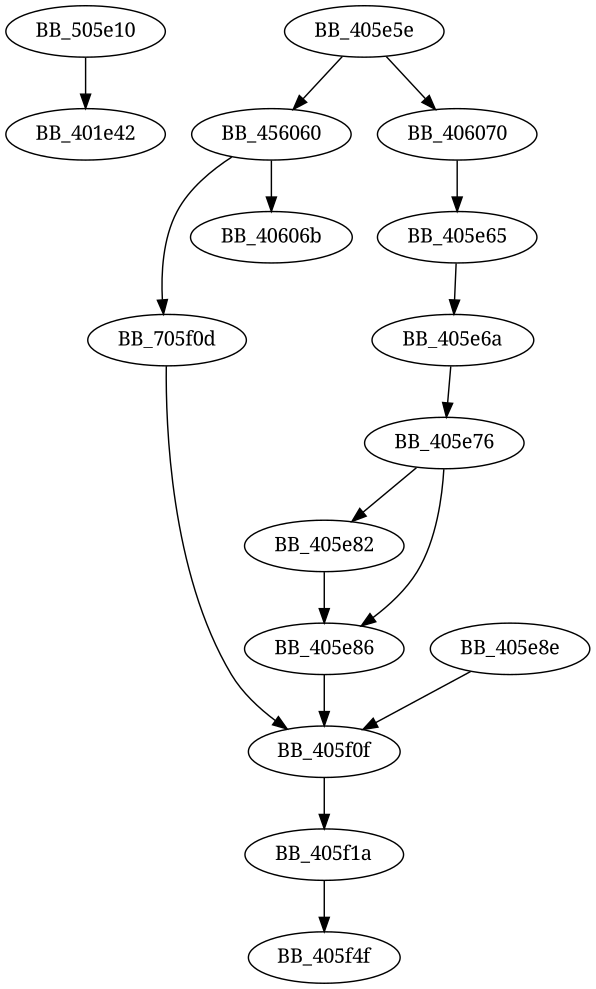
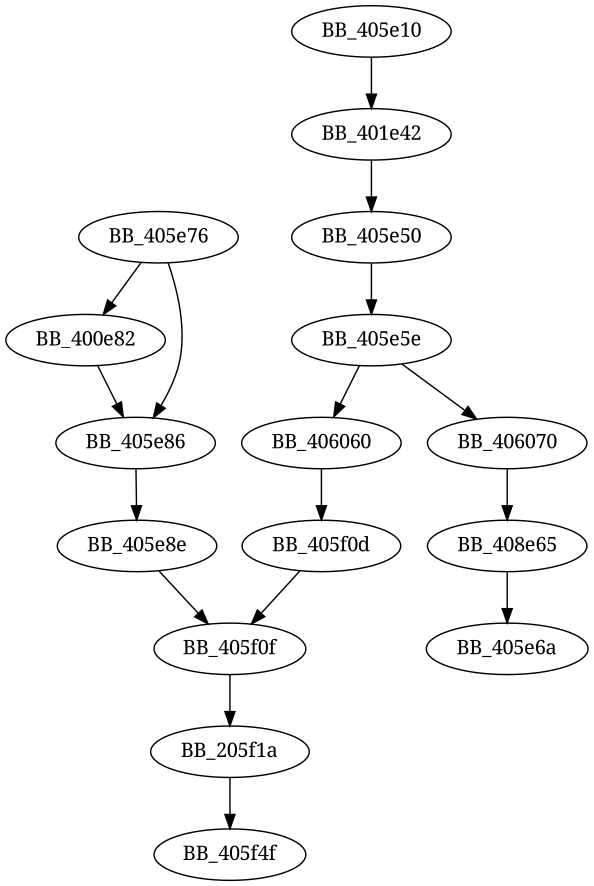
(86, 31) -> (371, 31)
(271, 134) -> (321, 443)
(271, 237) -> none
none -> (371, 237)
(457, 237) -> (507, 546)
(167, 340) -> (321, 546)
(449, 385) -> none
(324, 546) -> (86, 340)
(324, 693) -> (136, 487)
(324, 855) -> (230, 752)
